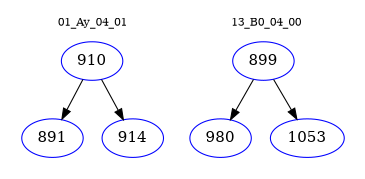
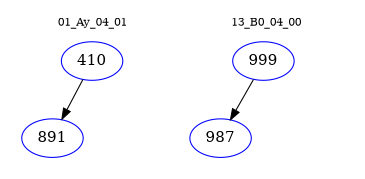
(92, 61) -> (92, 61)
(263, 61) -> (263, 61)
(133, 138) -> none
(221, 138) -> (221, 138)
(307, 138) -> none
